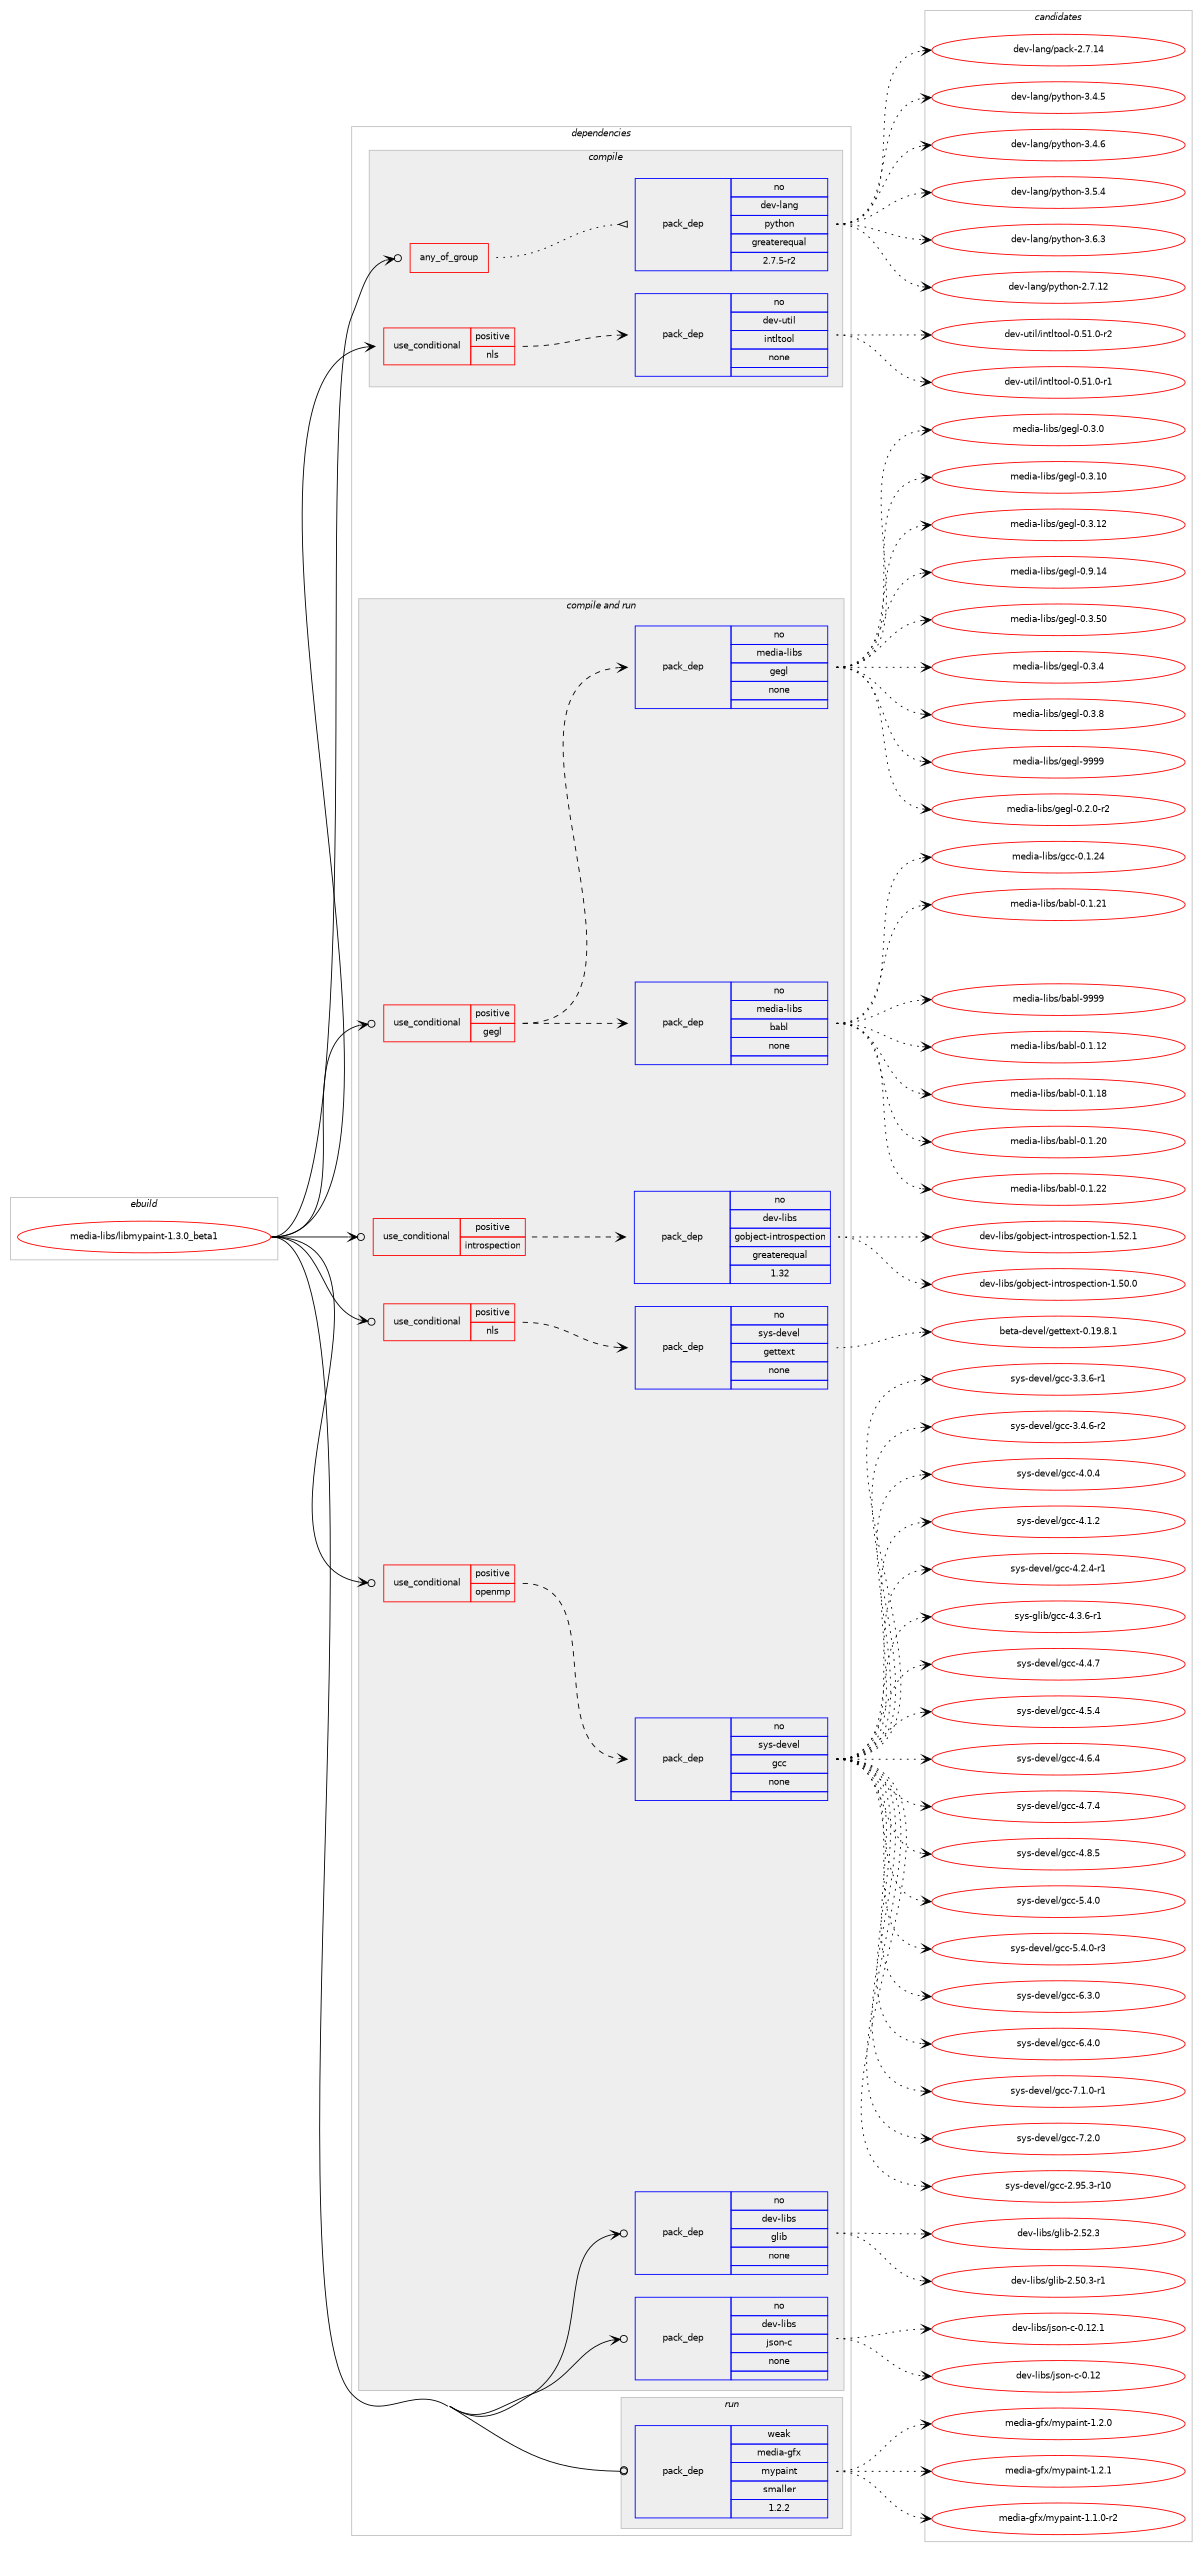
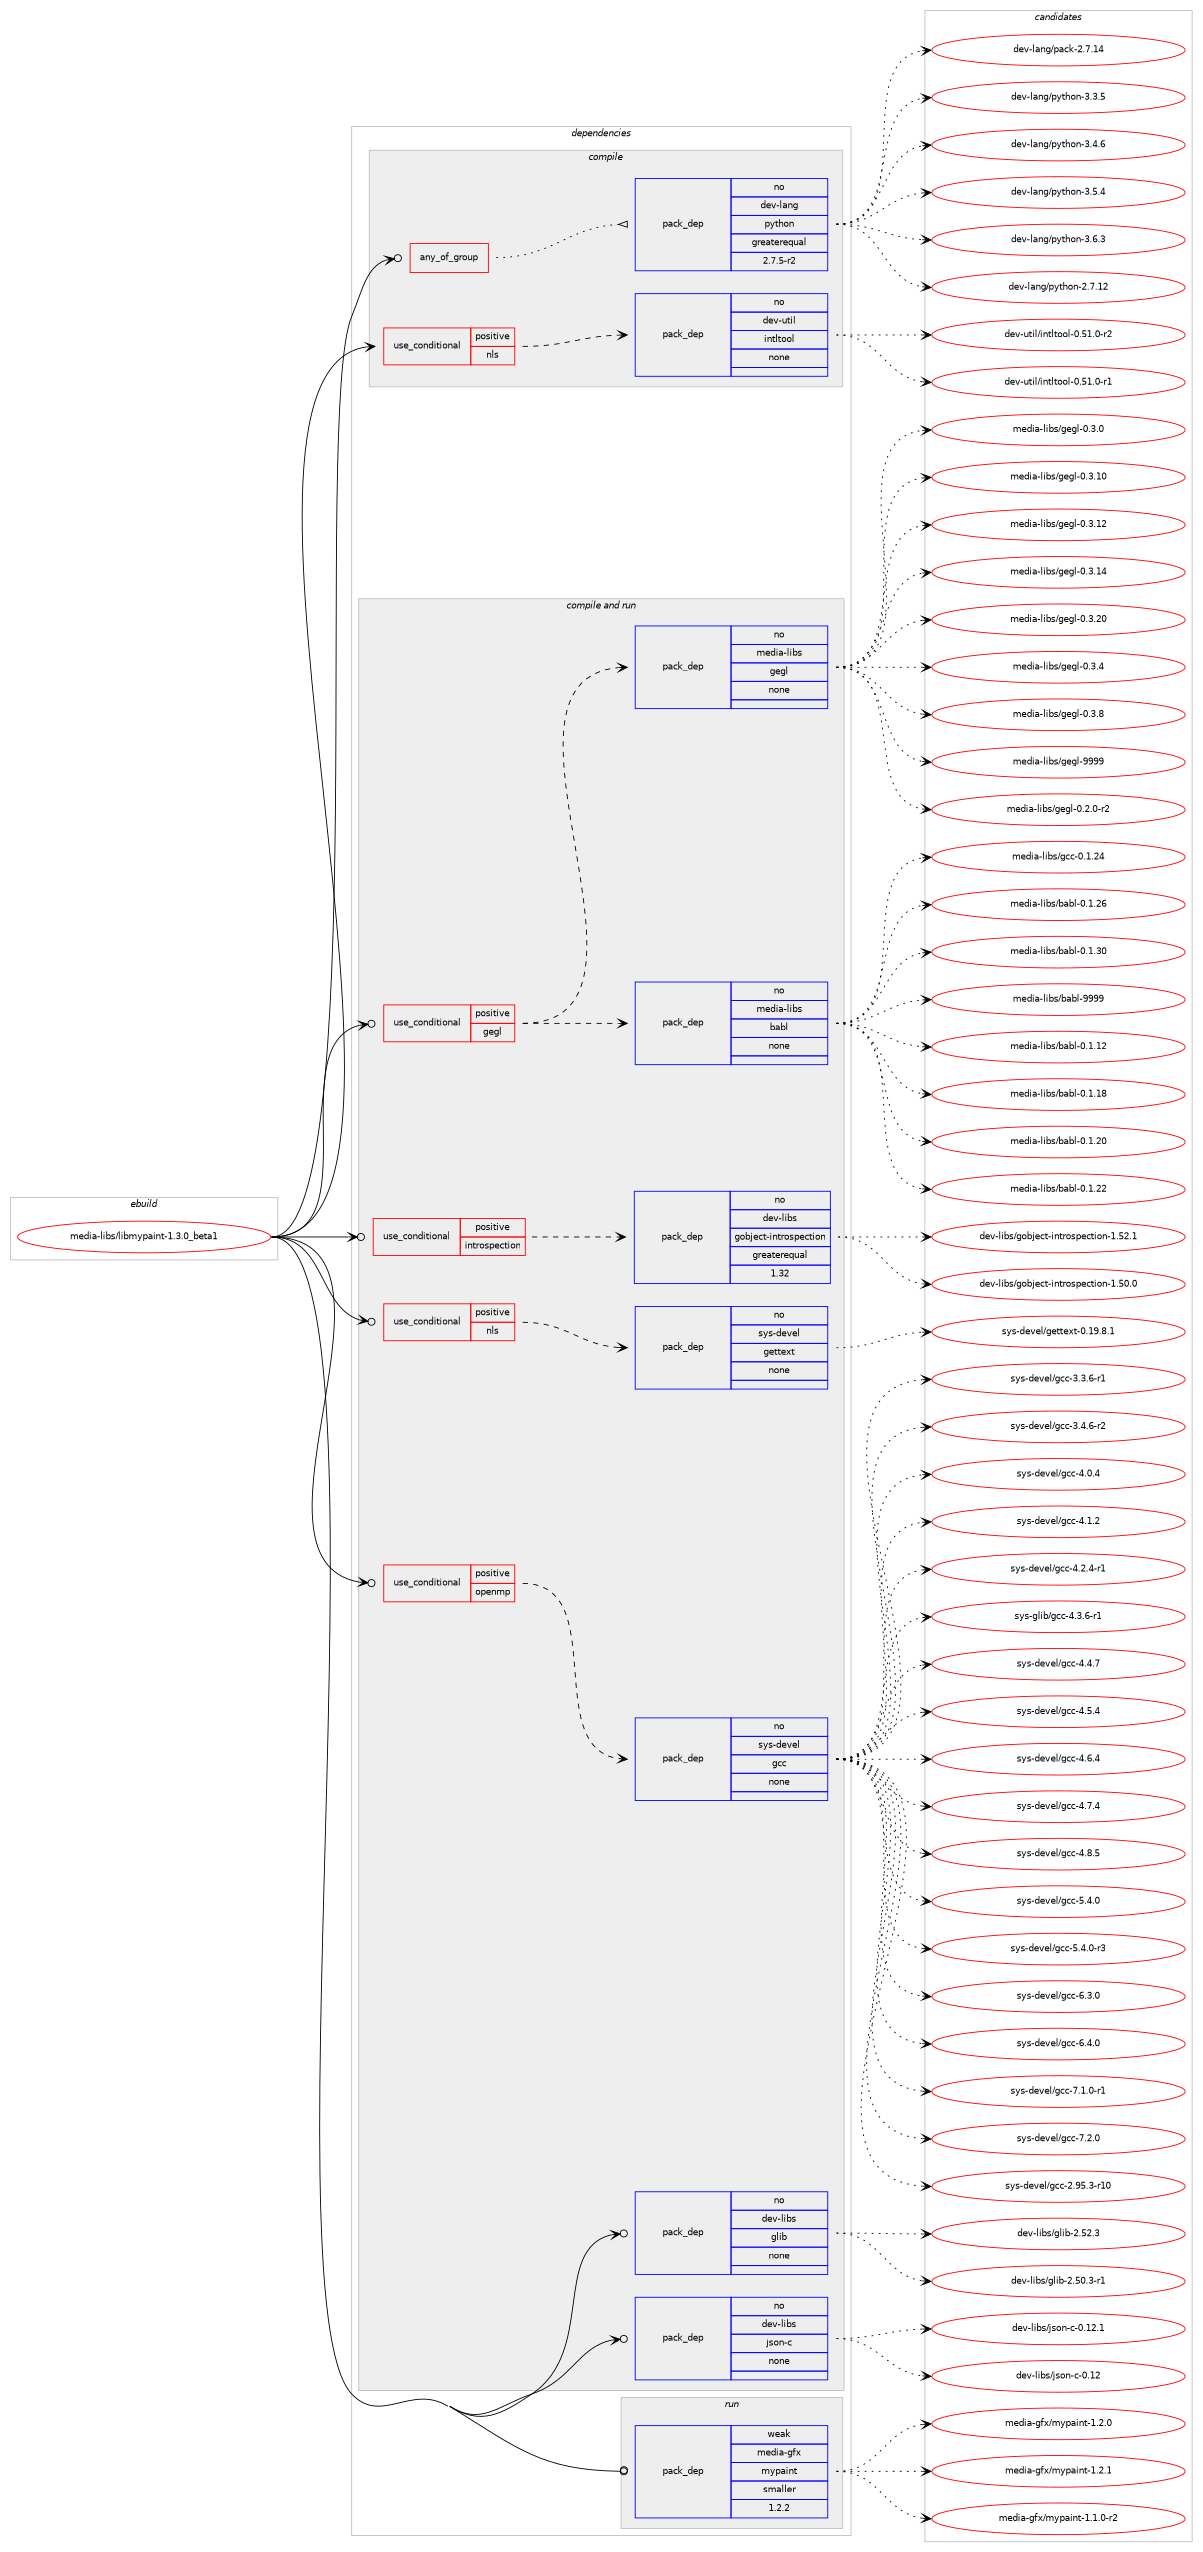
(1059, 98) -> (1059, 98)
(1059, 572) -> (1059, 572)
(1059, 620) -> (1059, 620)
(1059, 905) -> (1059, 905)
none -> (1059, 952)
(1059, 1332) -> (1059, 1332)
